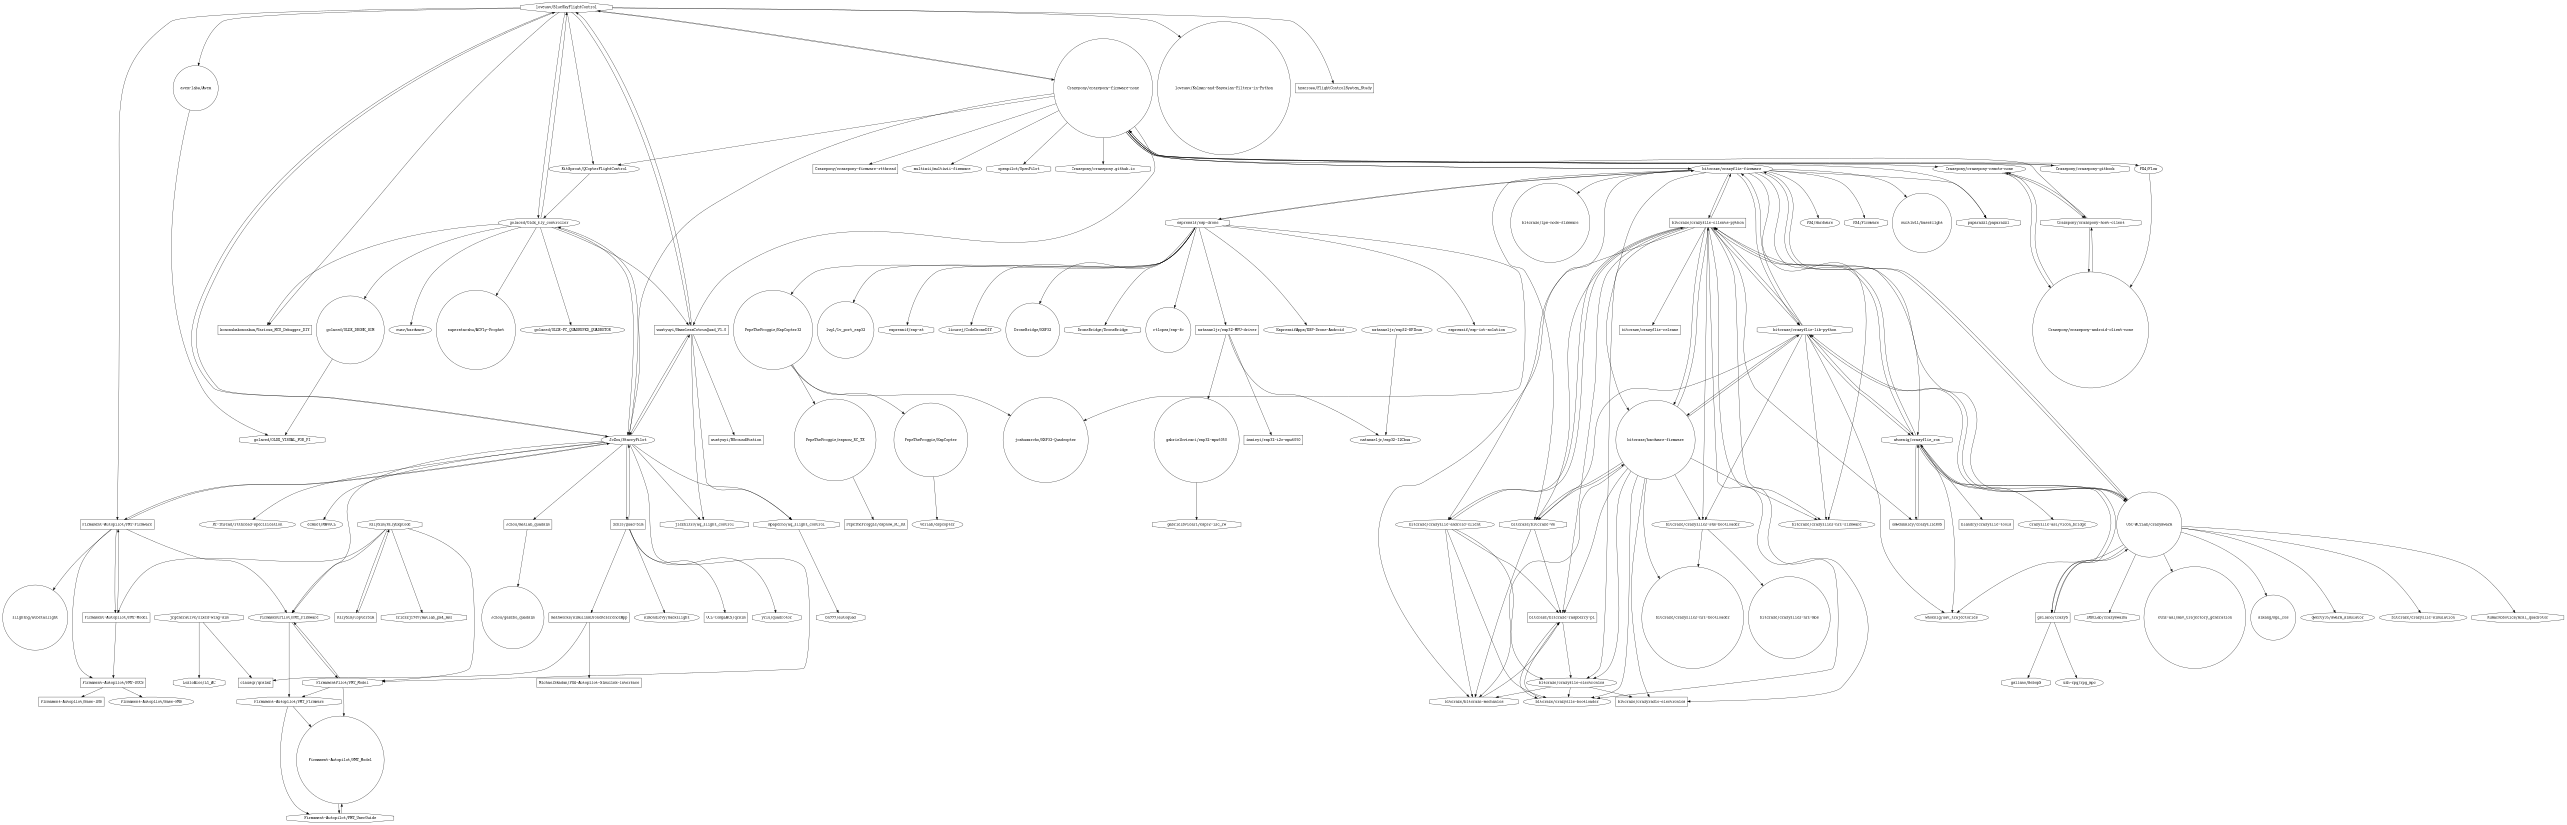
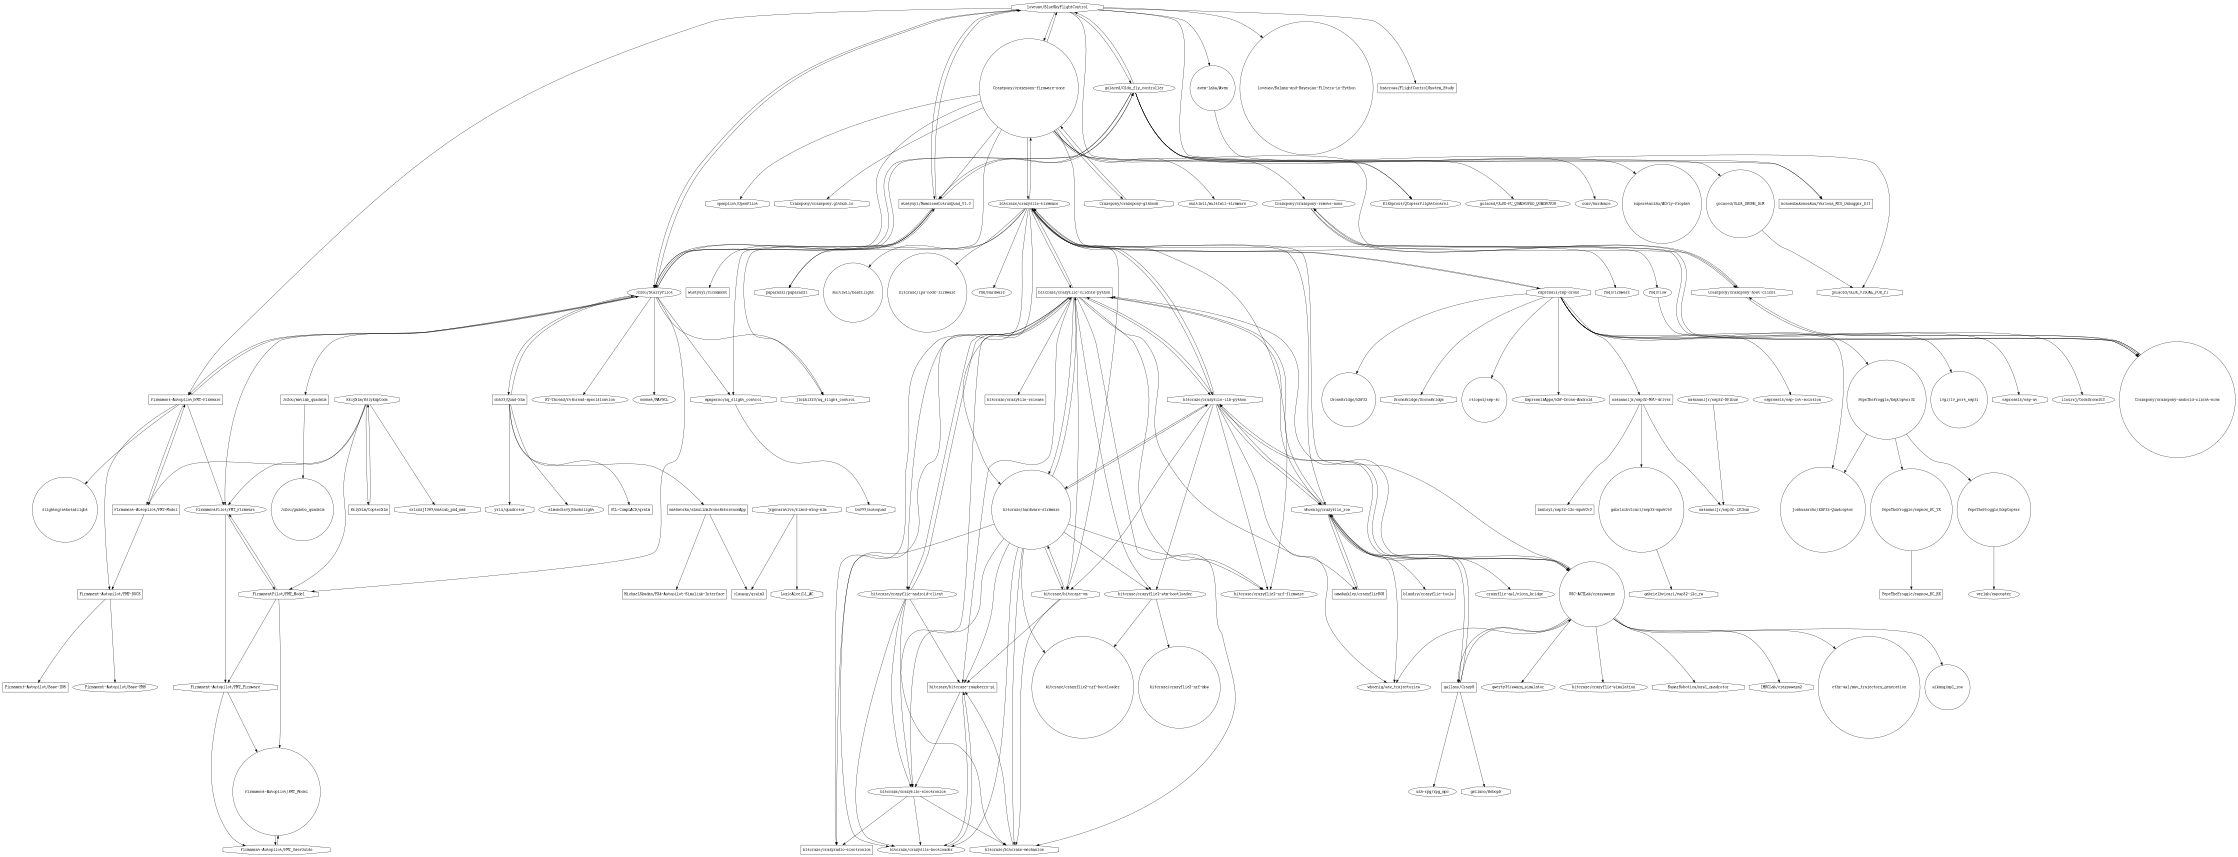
(855, 169) -> none
(568, 195) -> (1074, 158)
(1946, 306) -> none
(736, 440) -> (708, 293)
